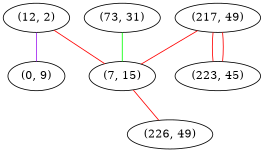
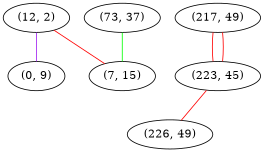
(122, 18) -> (122, 18)
(169, 47) -> none
(146, 105) -> (194, 105)
